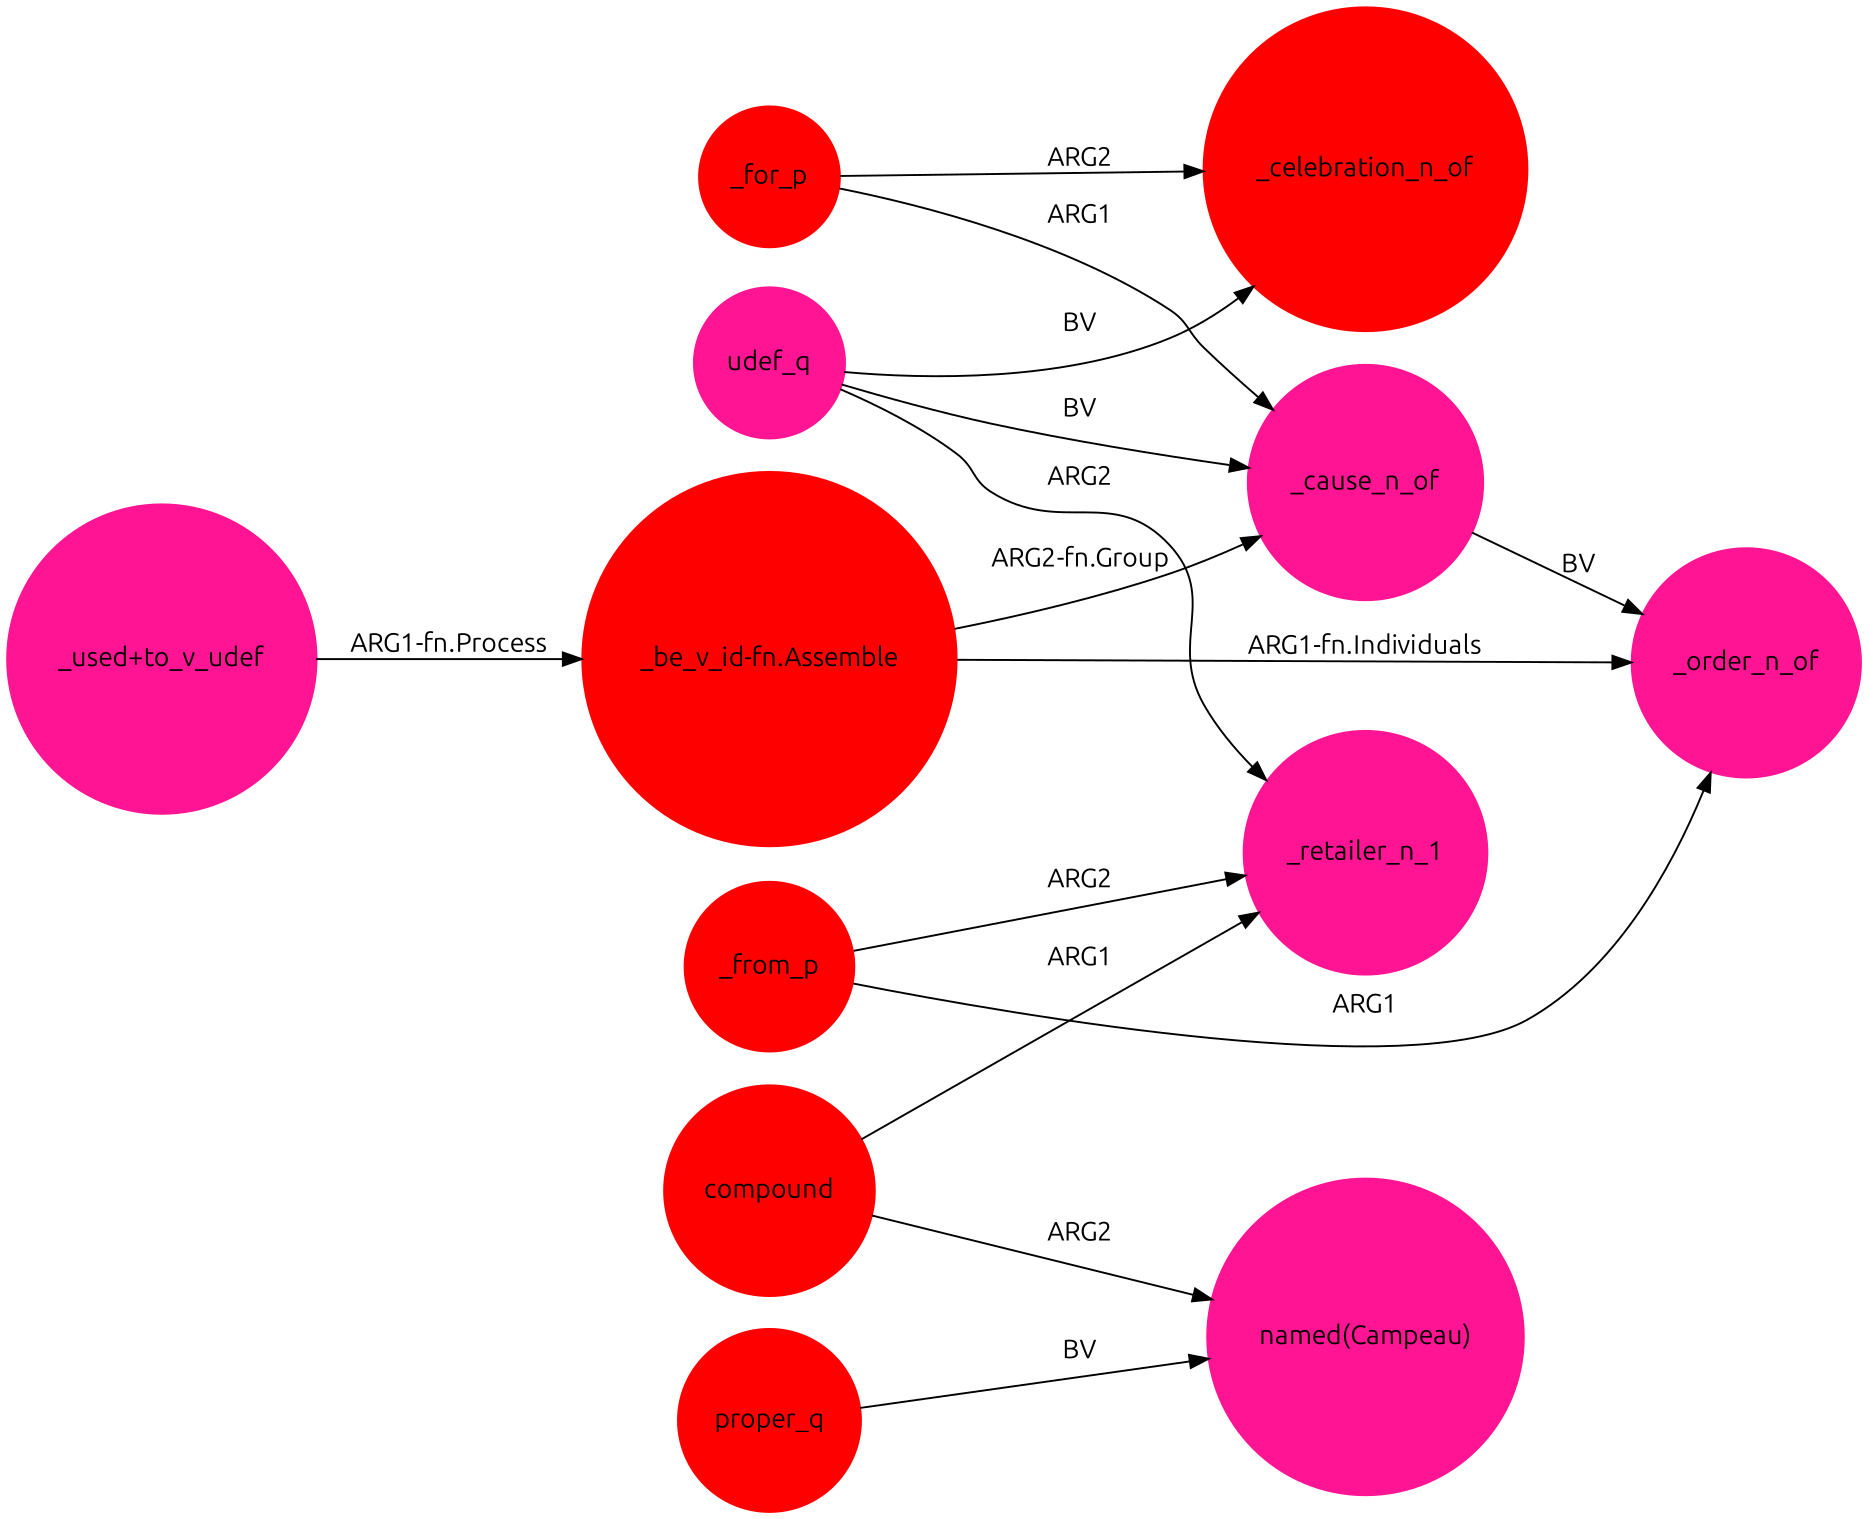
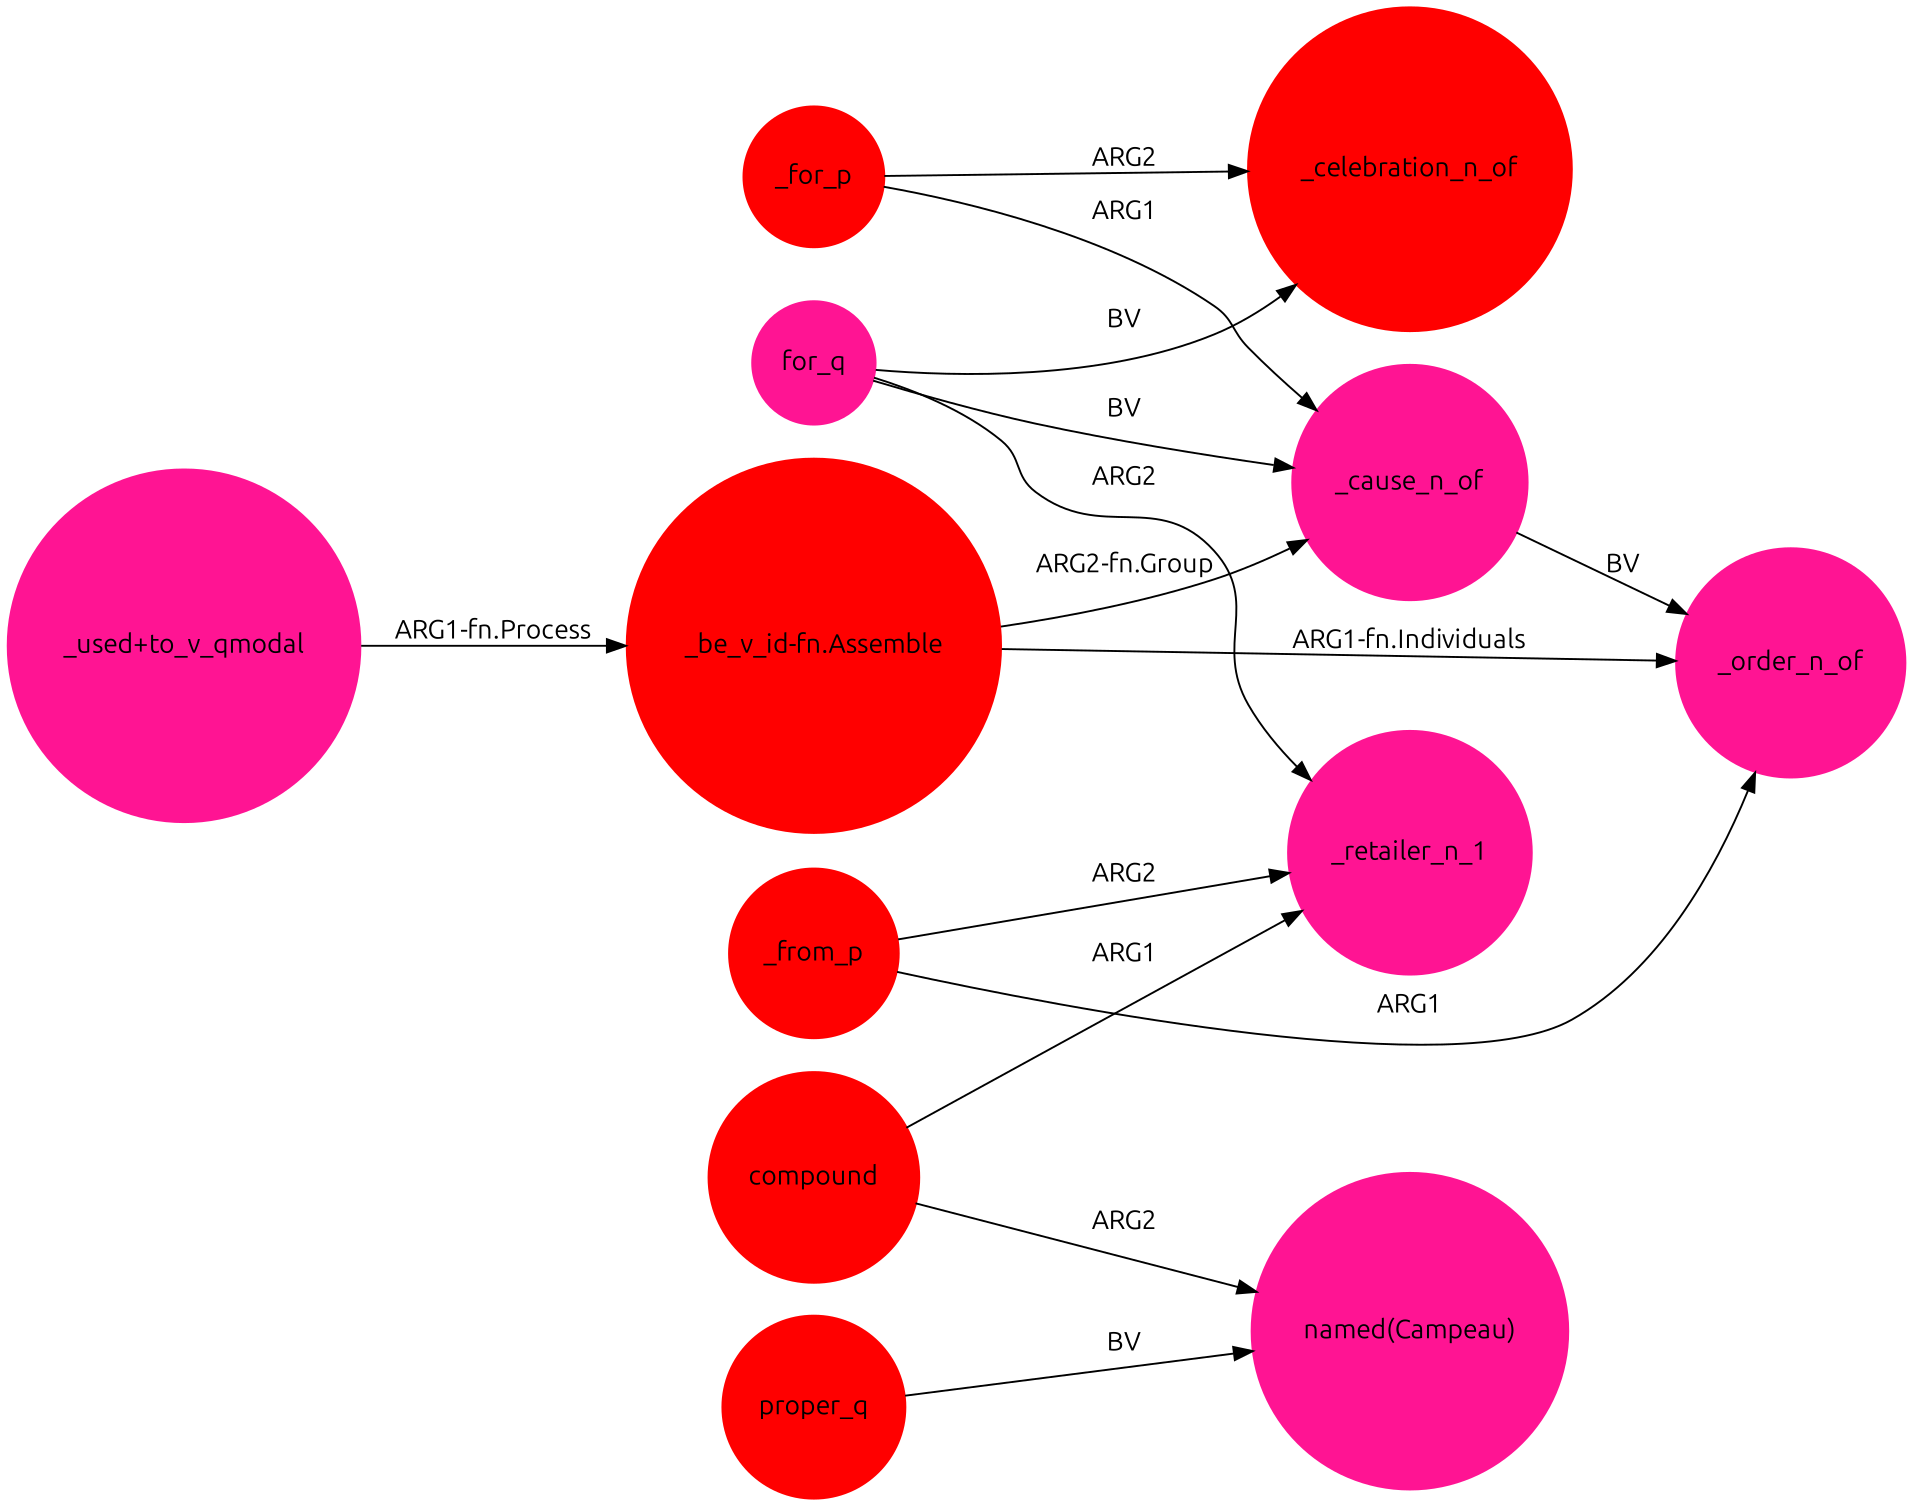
(769, 363) -> (814, 363)
(162, 659) -> (184, 646)
